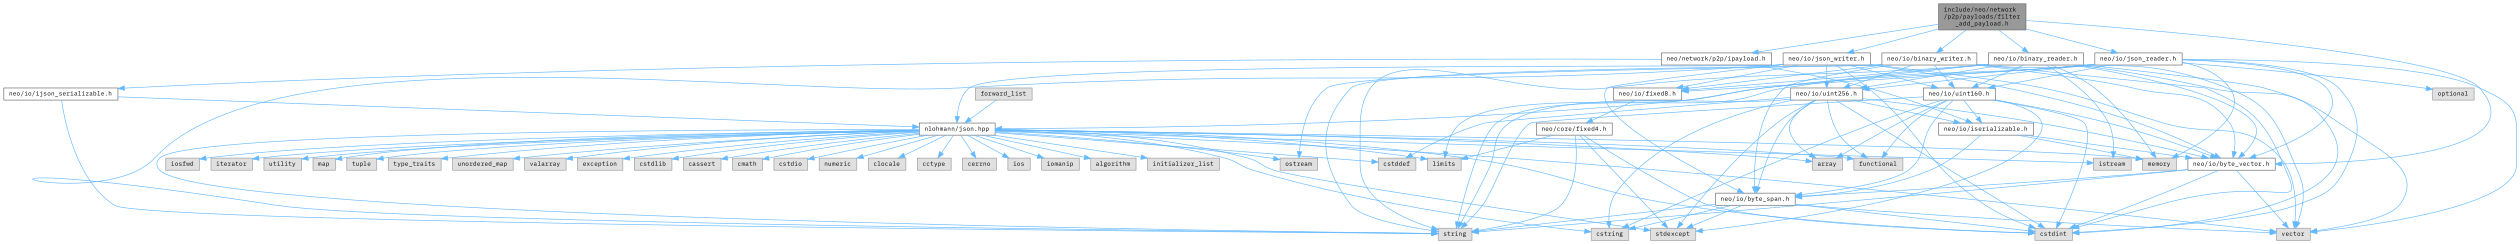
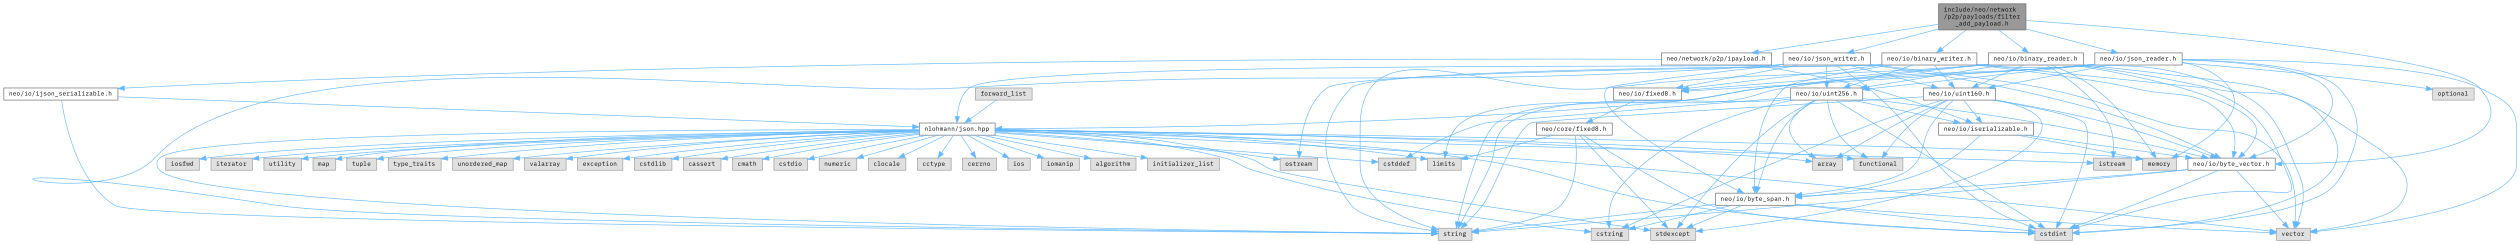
(1574, 129) -> (1574, 129)
